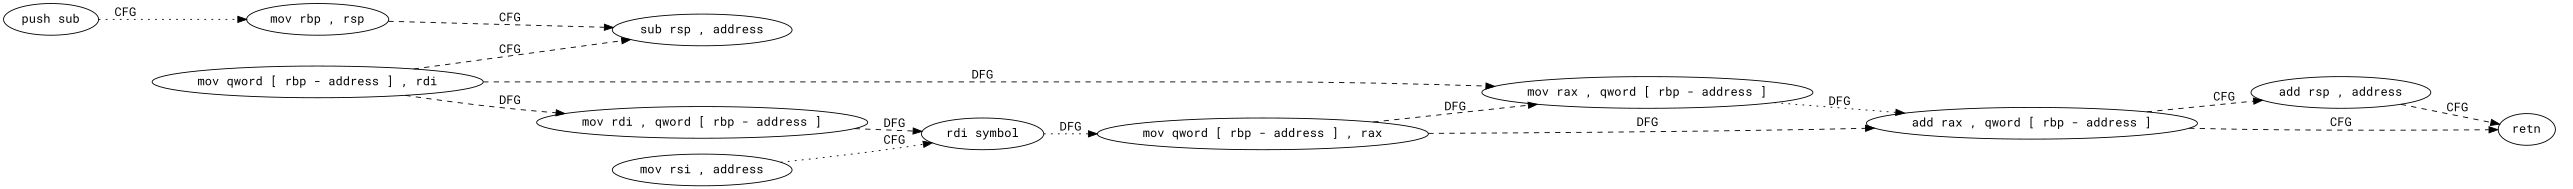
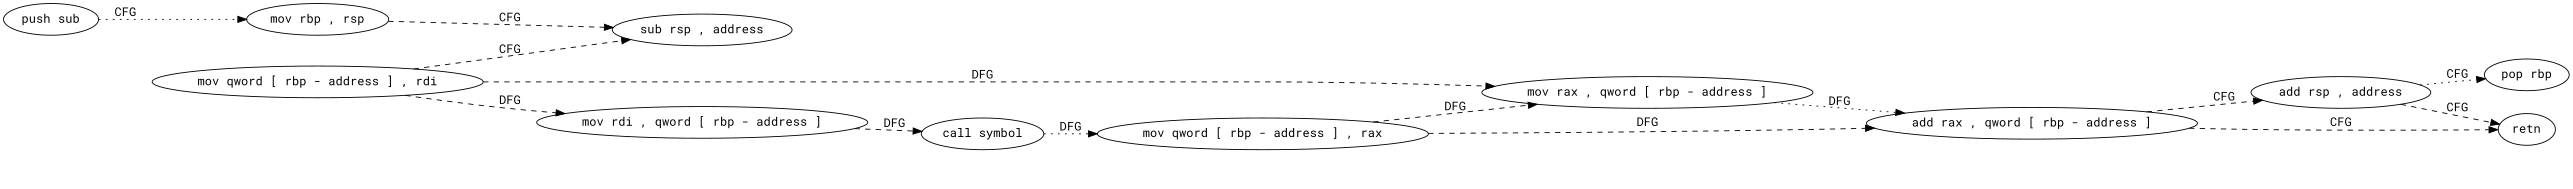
none -> (2527, 75)
(983, 134) -> (983, 134)
(702, 170) -> none
